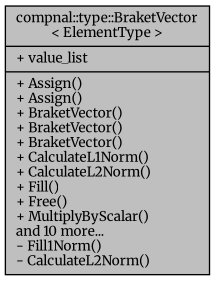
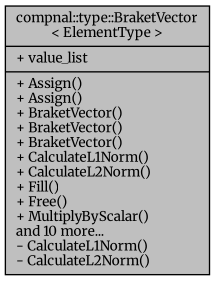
(59, 246) -> (83, 246)
